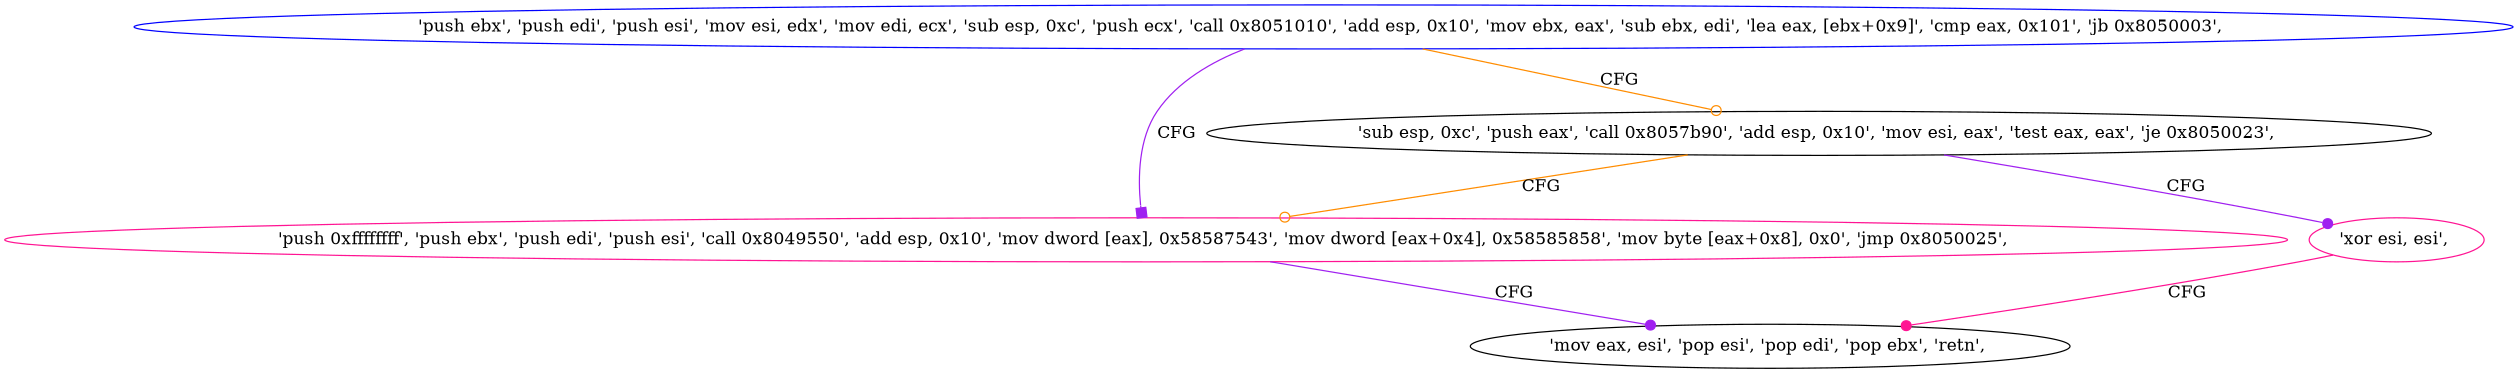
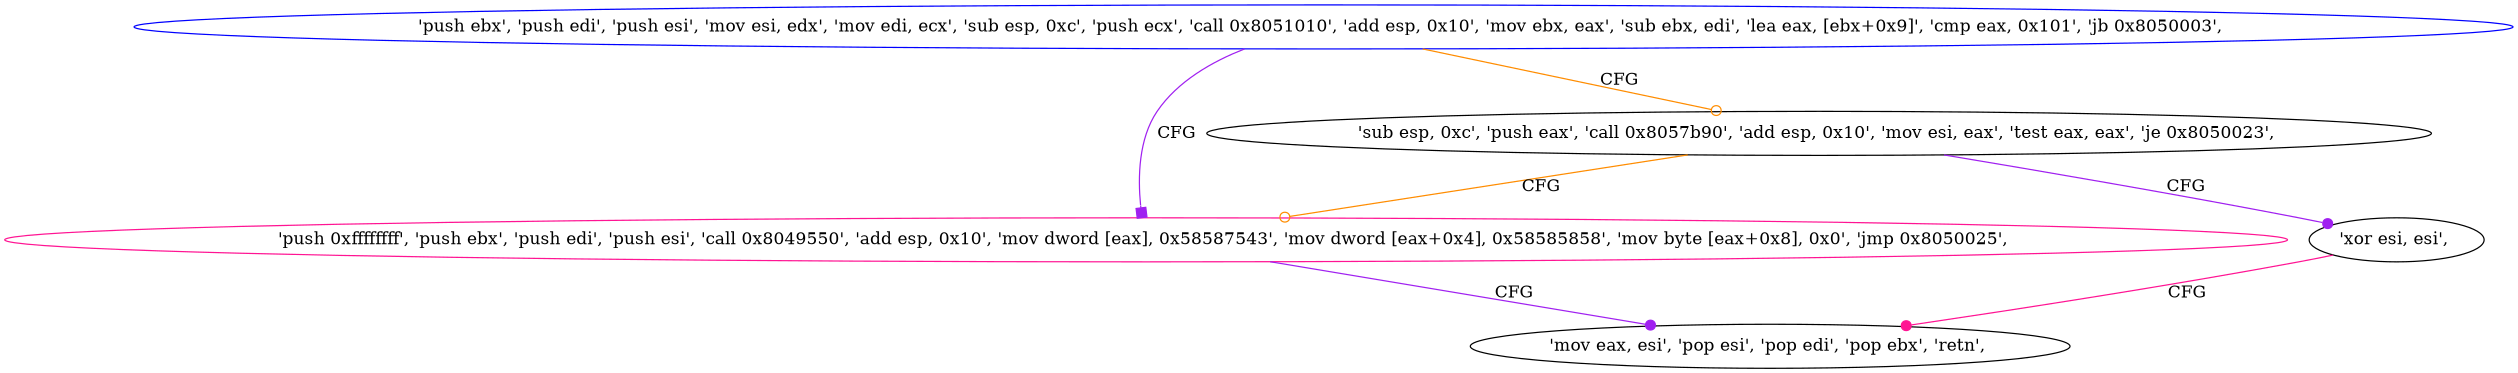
(2397, 240) -> (2397, 240)
